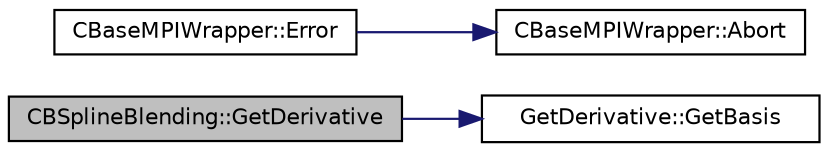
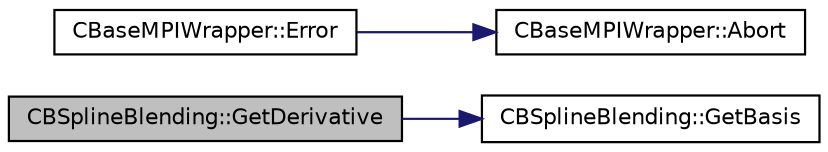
(651, 119) -> (651, 119)
